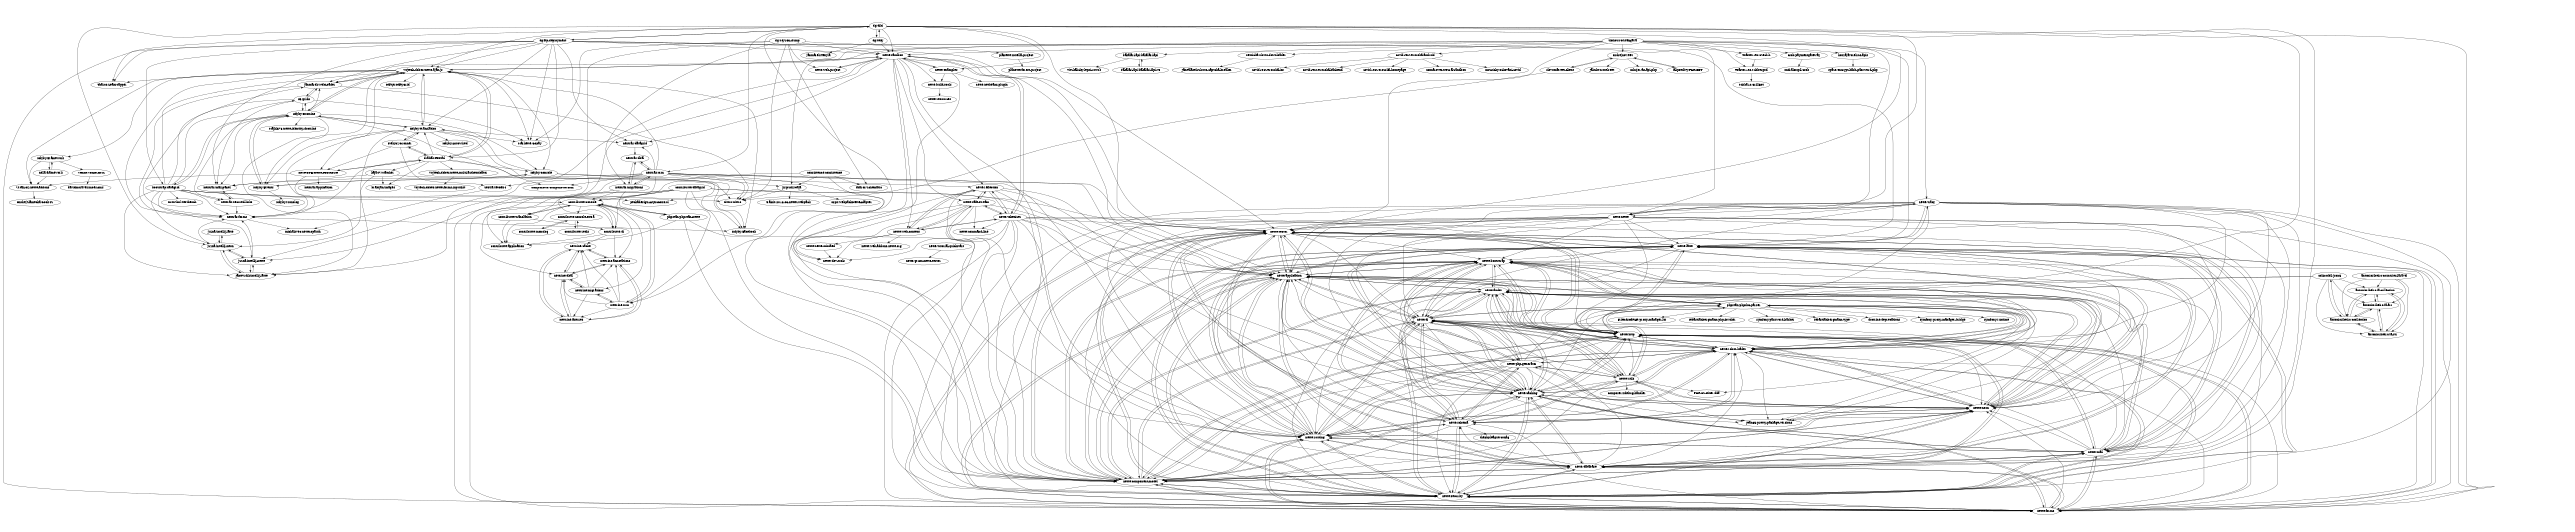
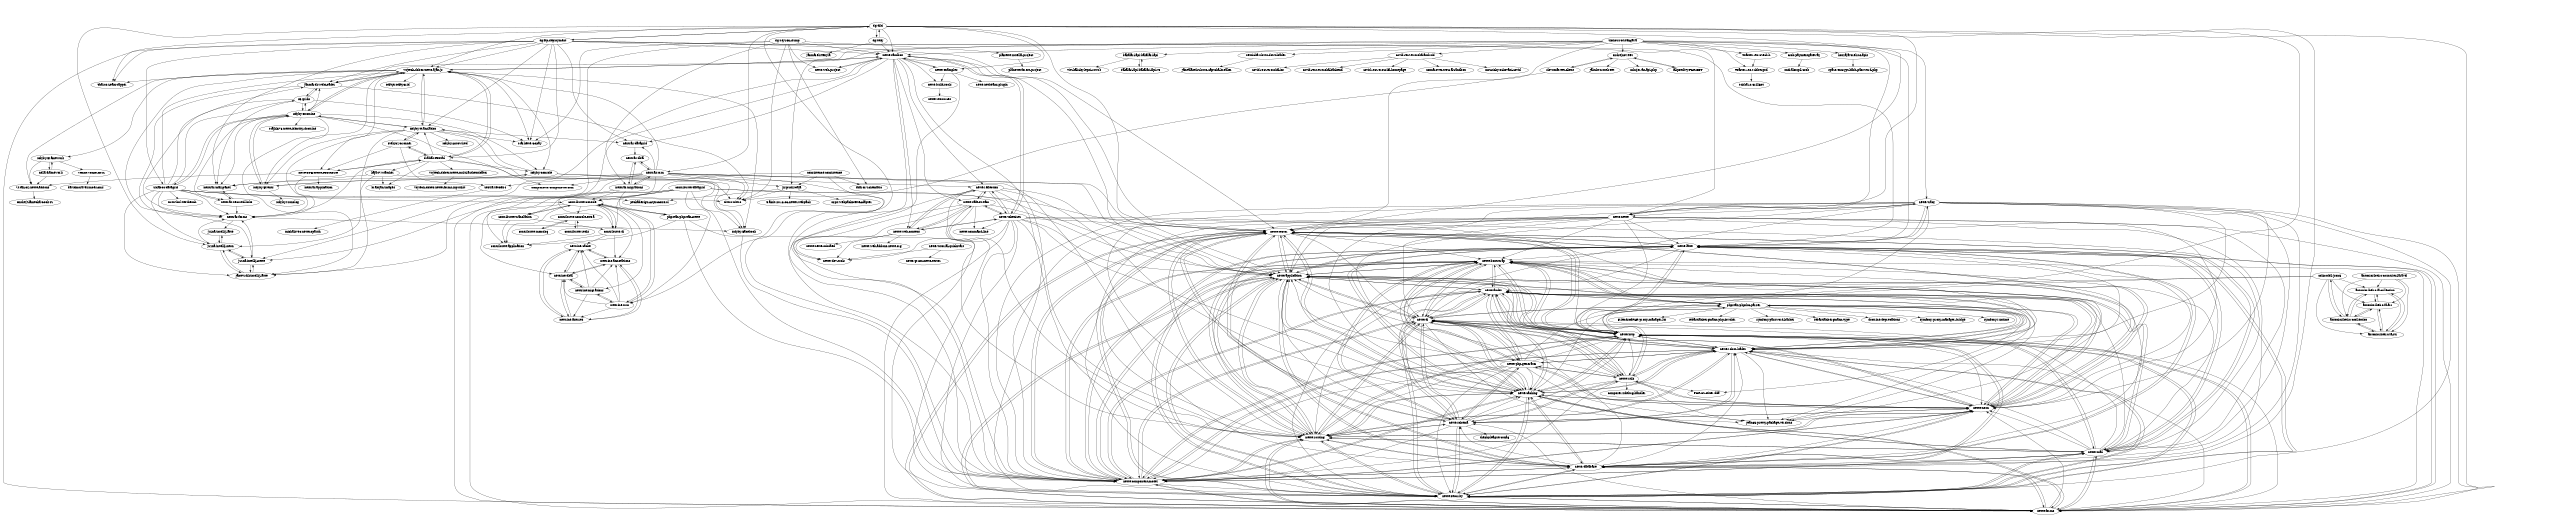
(166, 188) -> (166, 188)
(268, 224) -> (231, 223)
(827, 253) -> (889, 254)
(1300, 492) -> (919, 381)
